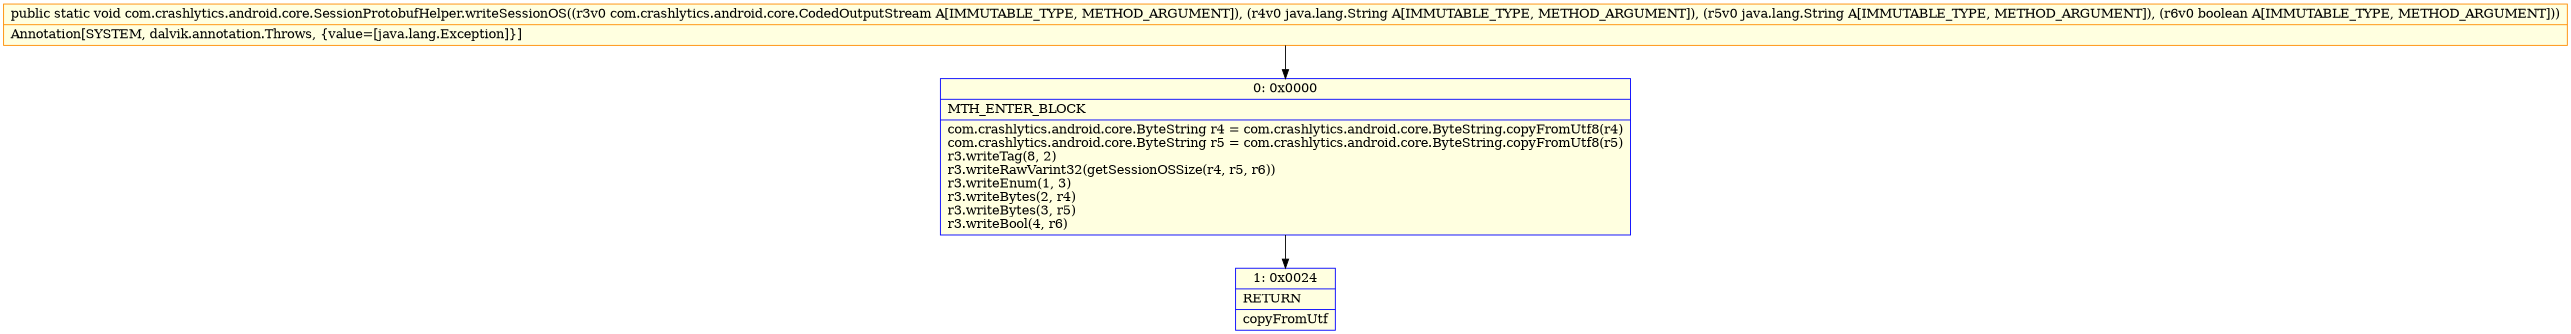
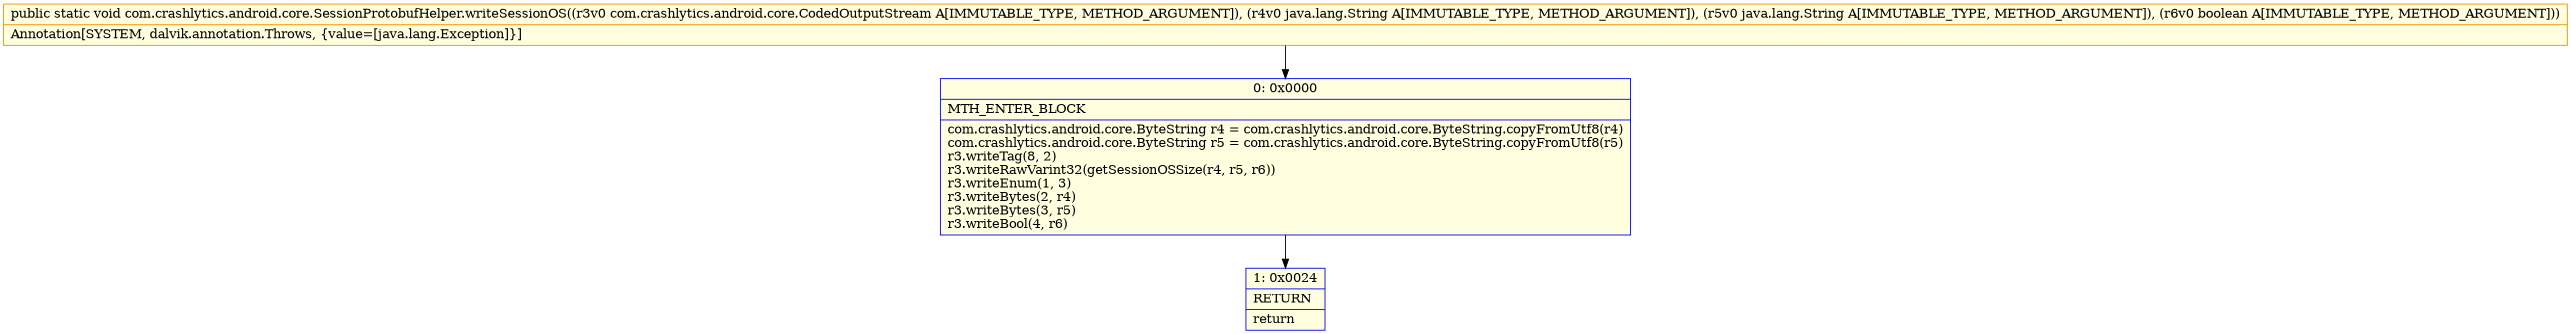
(1285, 319) -> (1274, 319)
